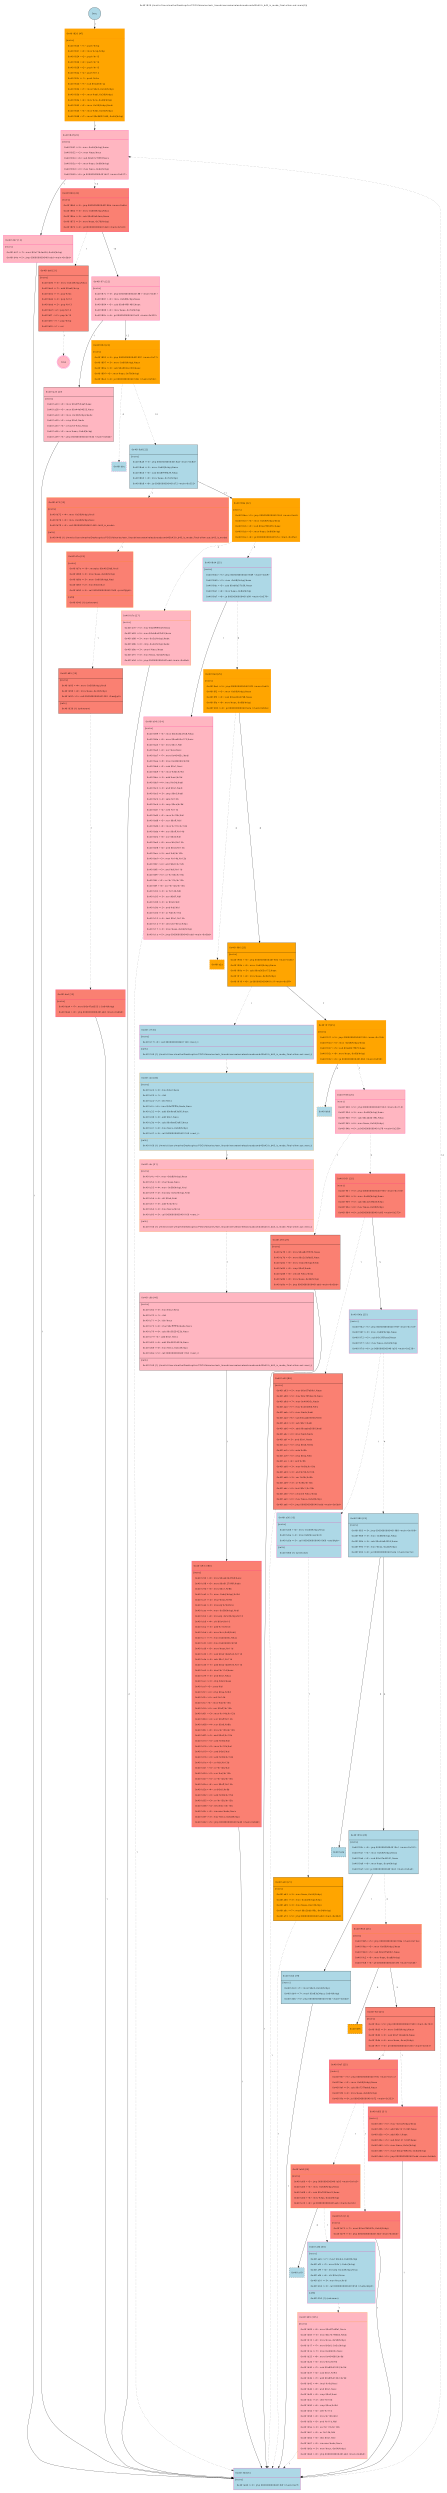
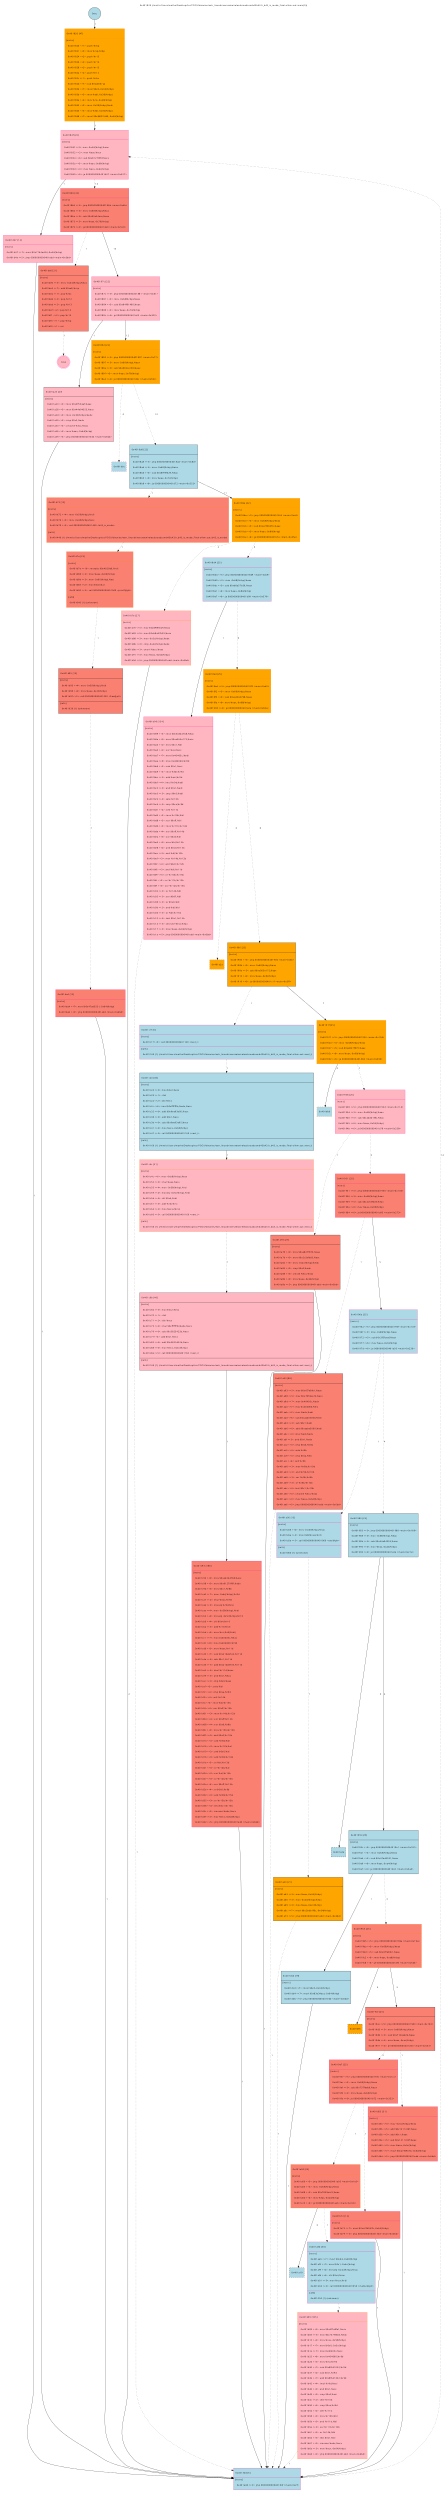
(249, 827) -> (249, 827)
(227, 1112) -> (227, 1112)
